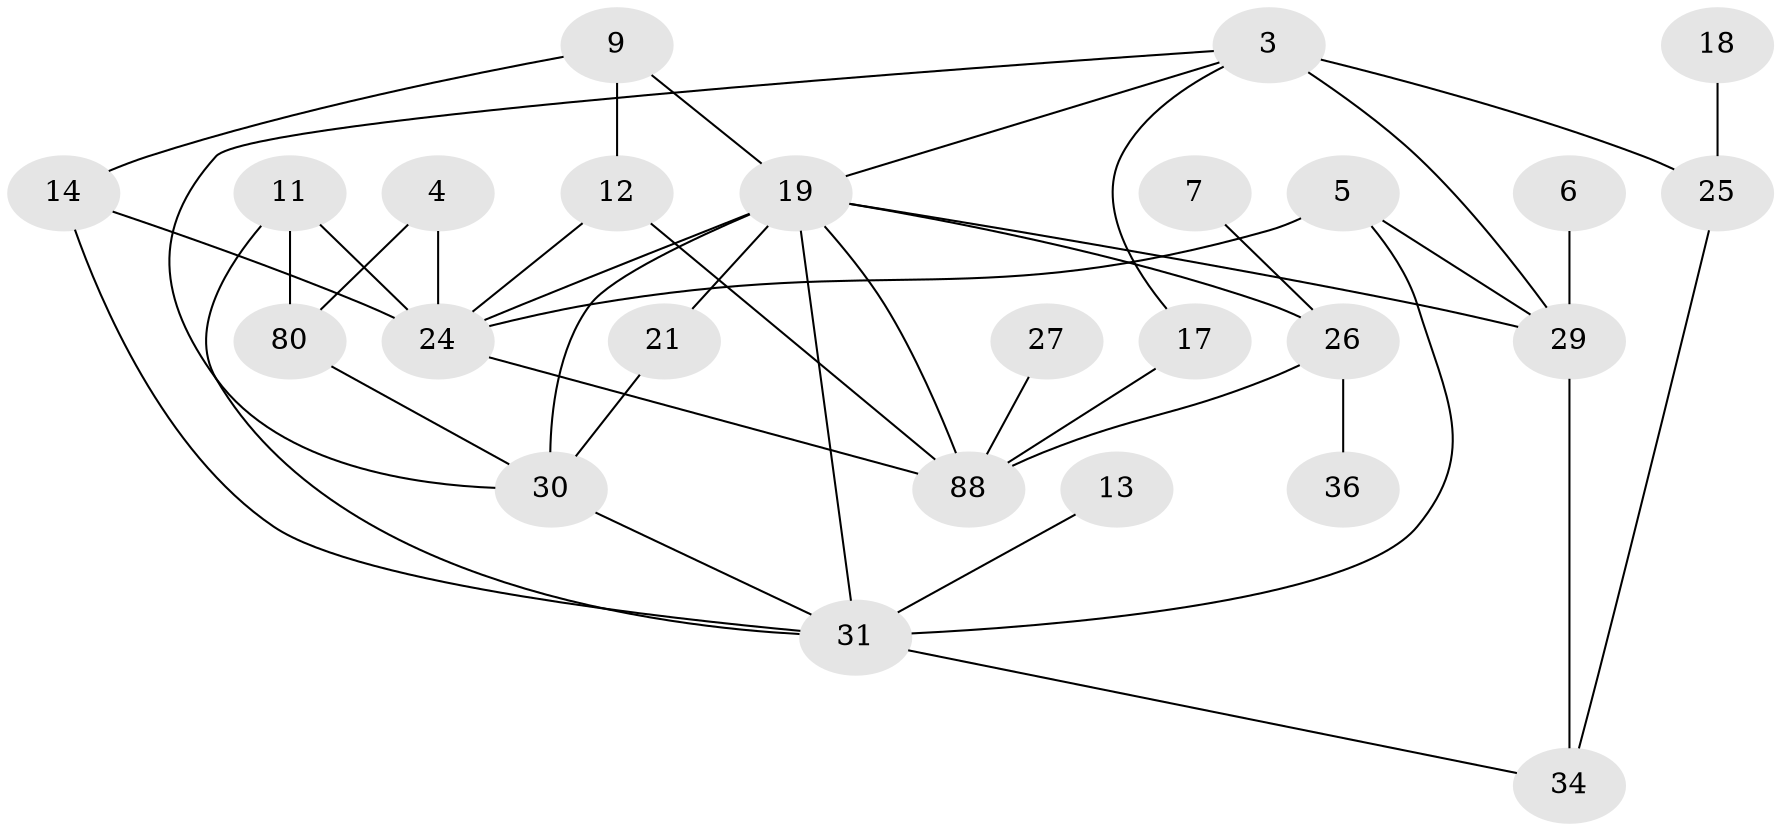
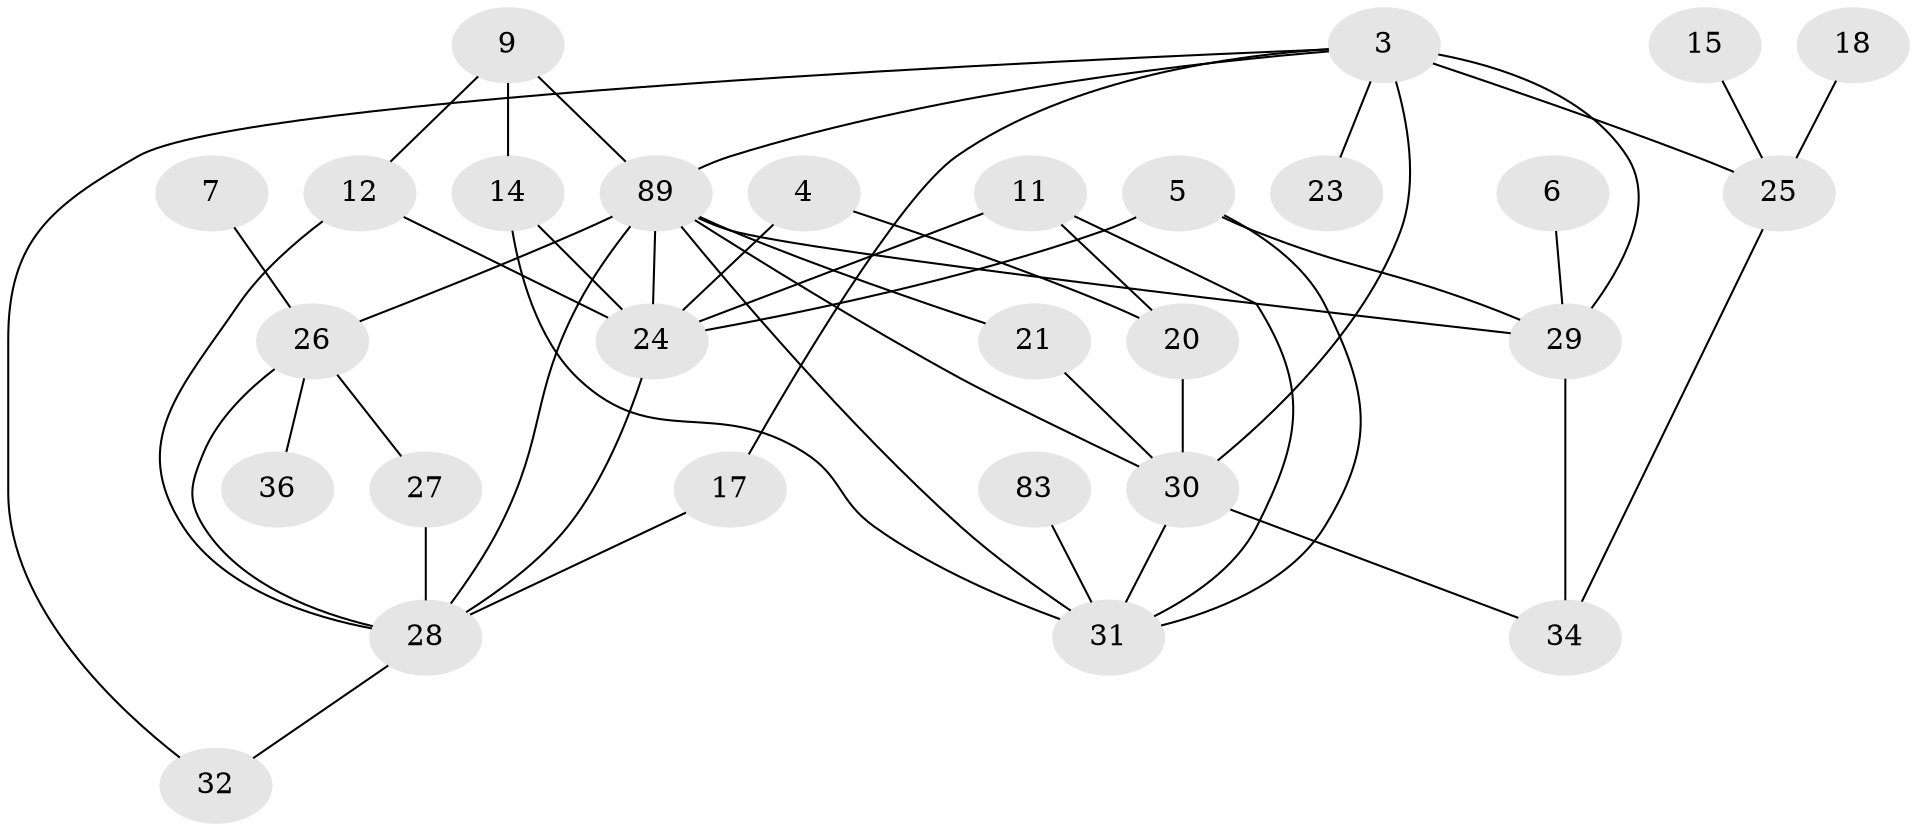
none -> (1705, 45)
(796, 193) -> (656, 193)
none -> (1327, 193)
(290, 341) -> (1183, 341)
none -> (369, 416)
(969, 490) -> (426, 638)
(1117, 490) -> (1035, 490)
(1213, 712) -> (1374, 564)
none -> (216, 786)
